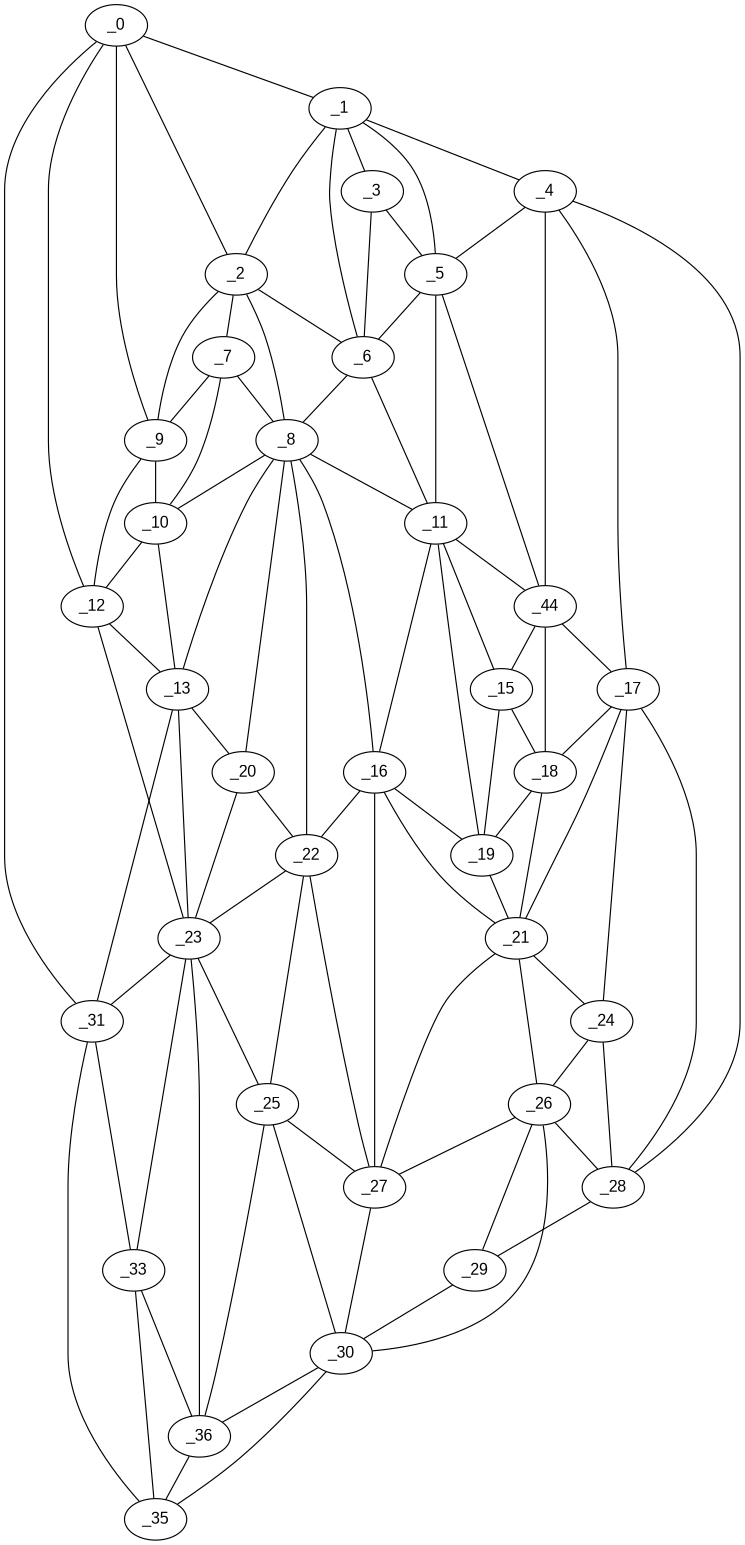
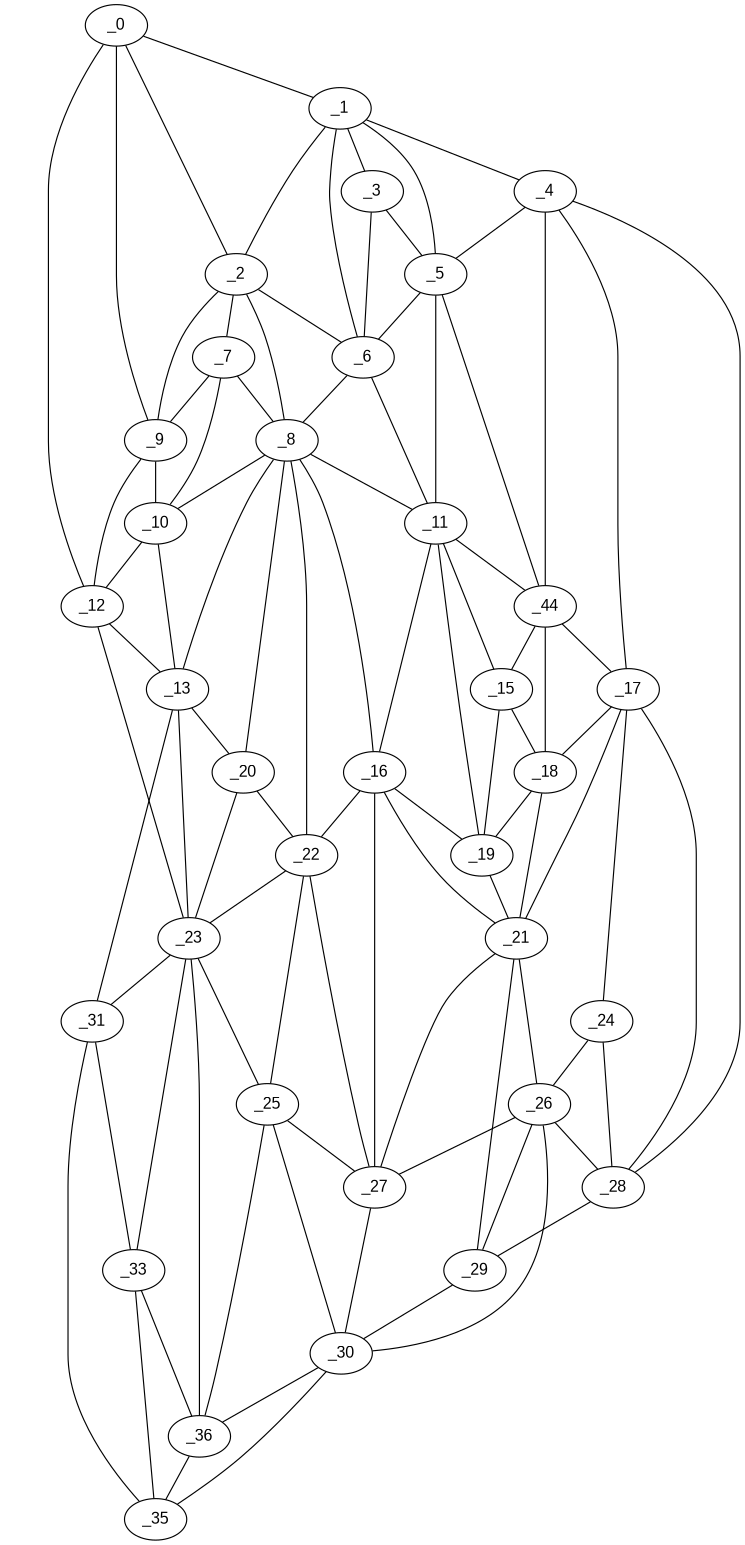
(5, 517) -> none
(559, 980) -> (495, 1104)
